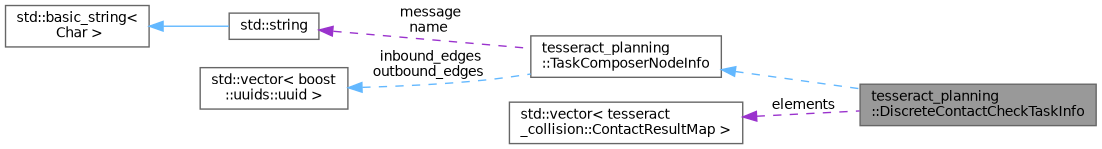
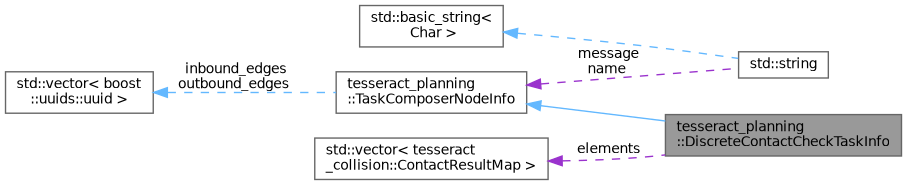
(196, 26) -> (628, 44)
(432, 40) -> (640, 76)
(798, 80) -> (603, 113)
